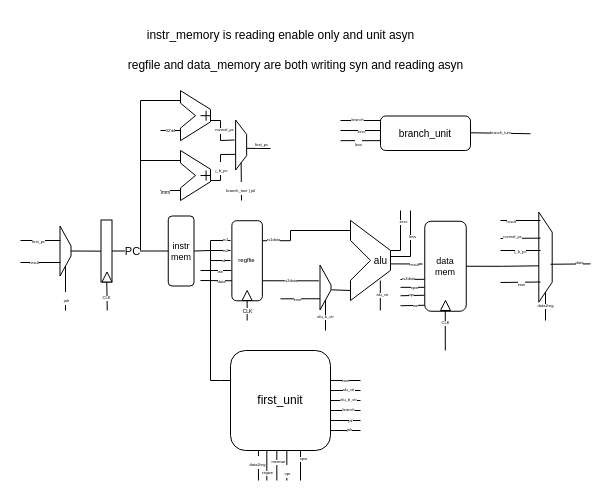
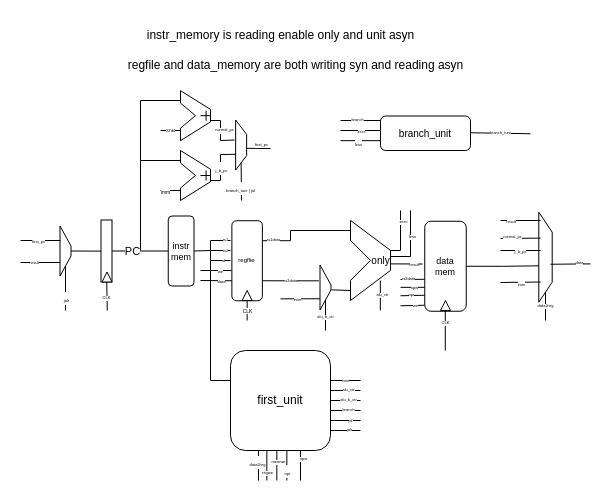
(381, 261) -> (381, 261)
